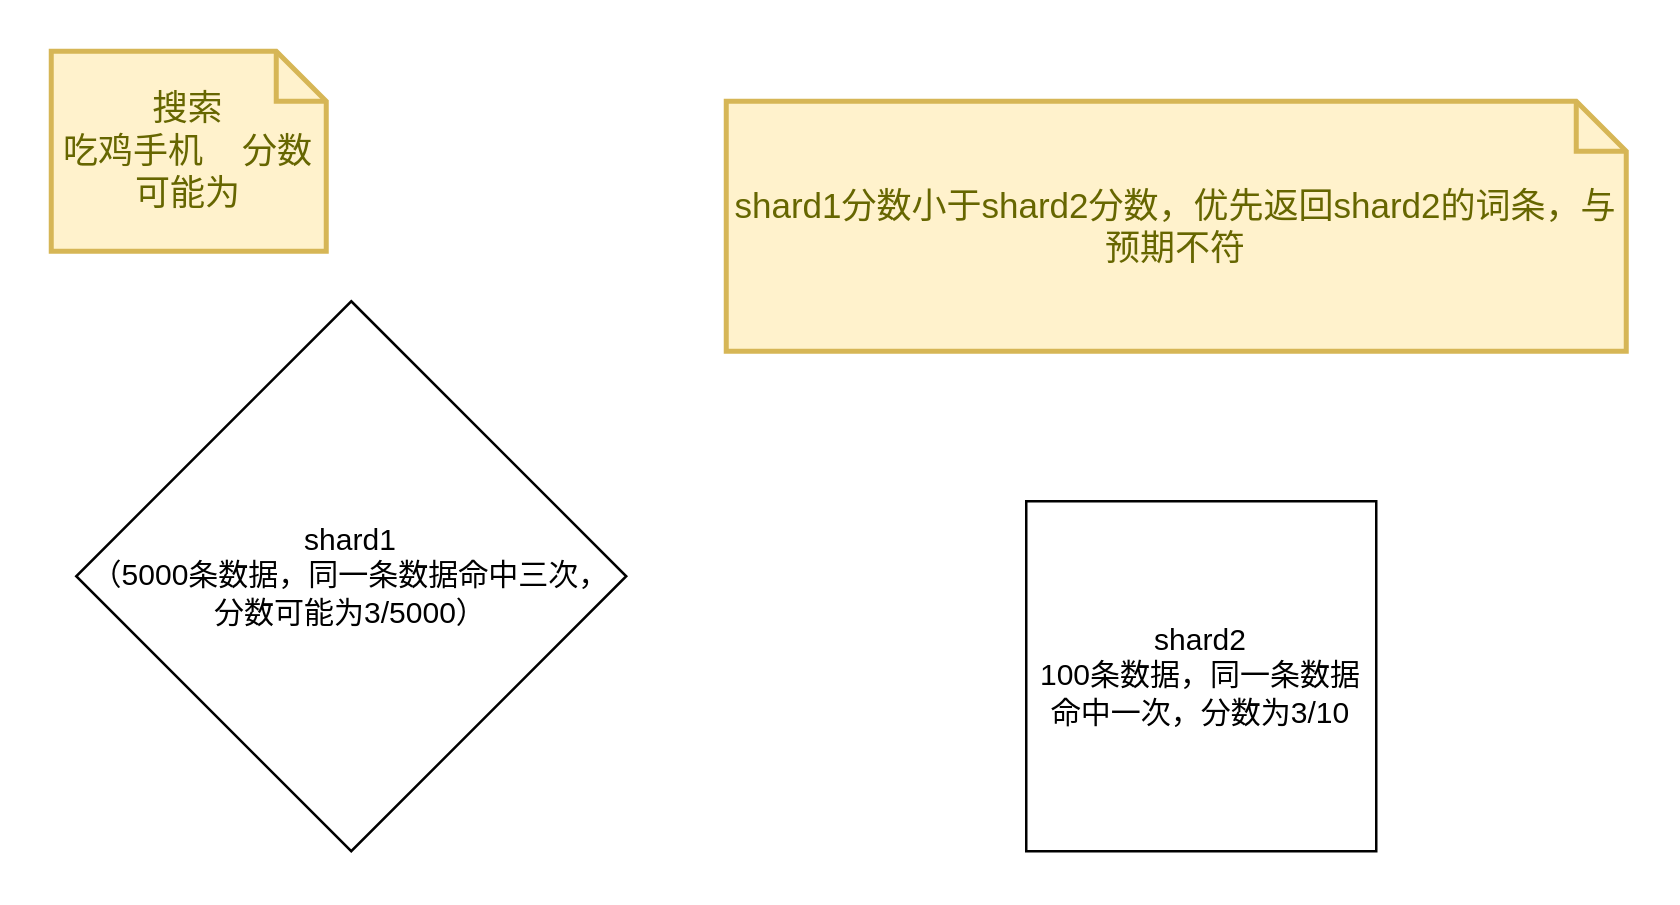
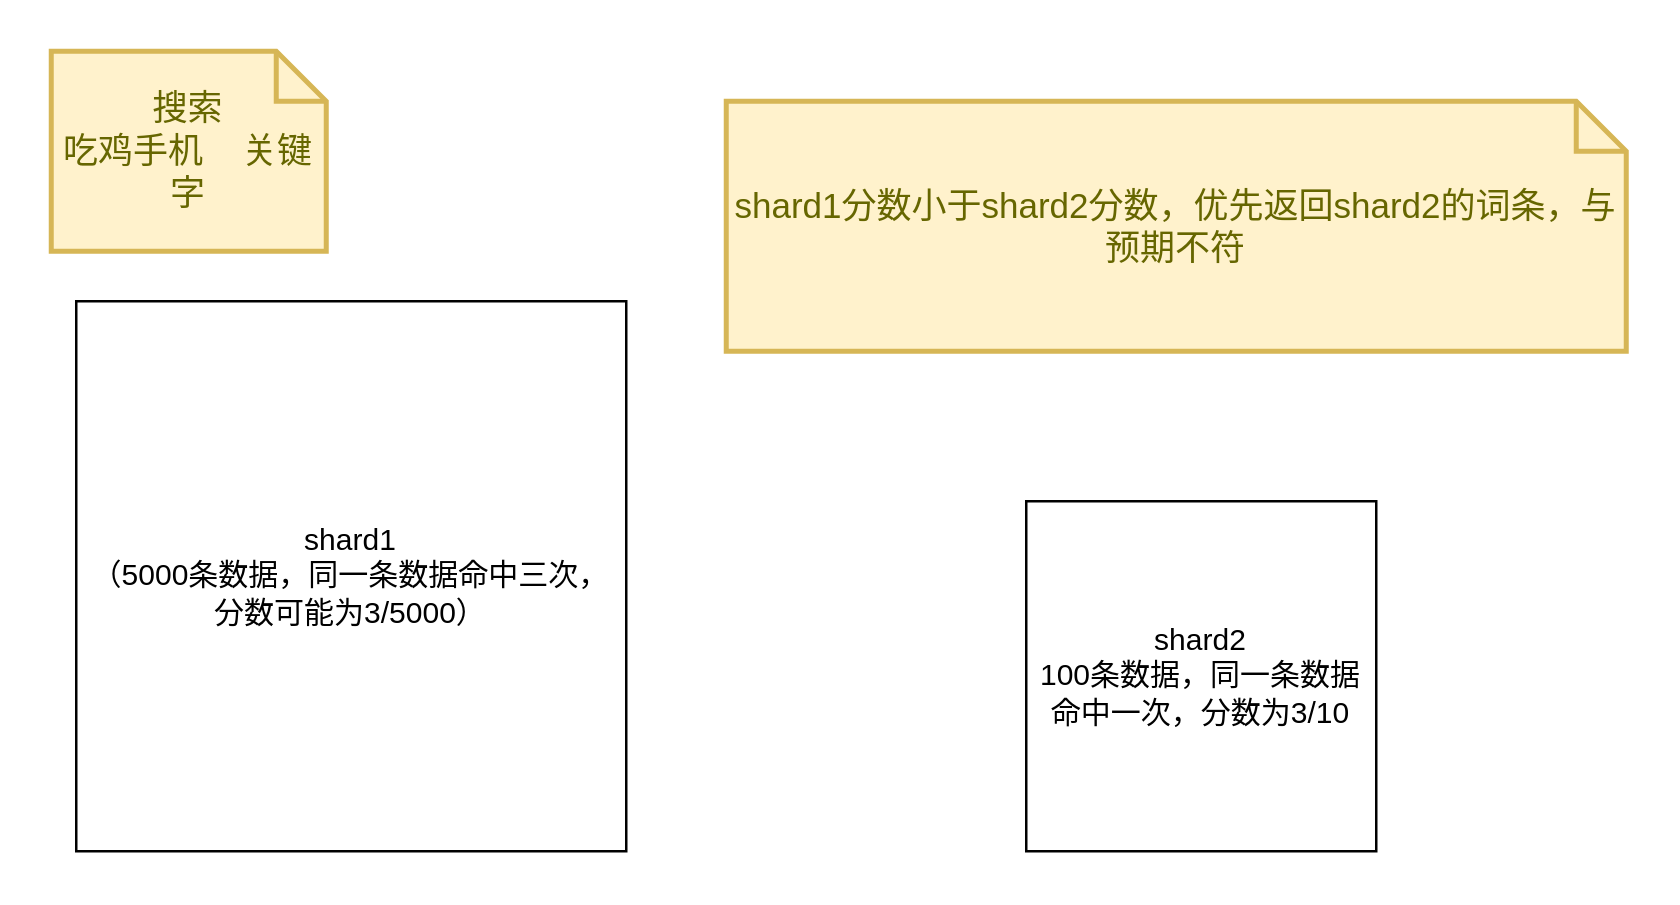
(189, 151) -> (189, 151)
(351, 576) -> (351, 576)
